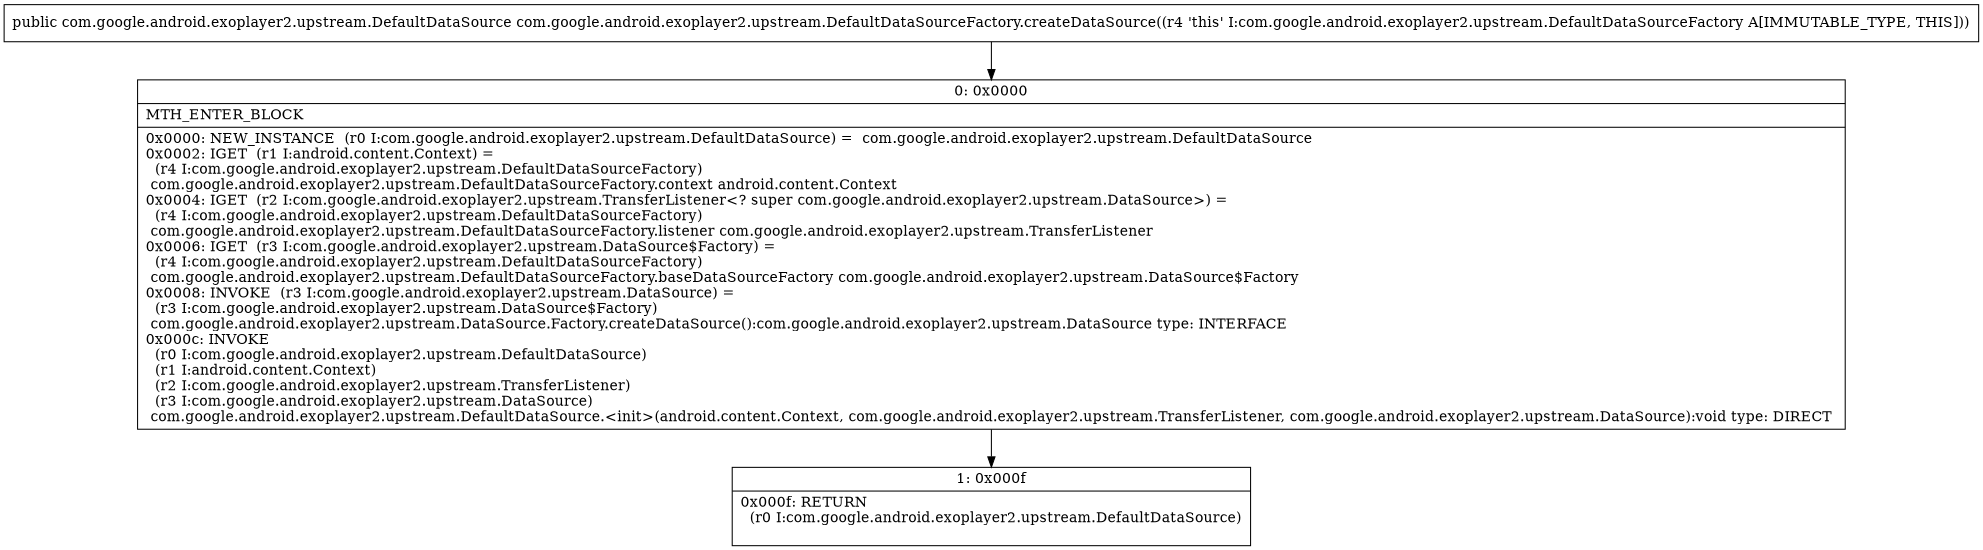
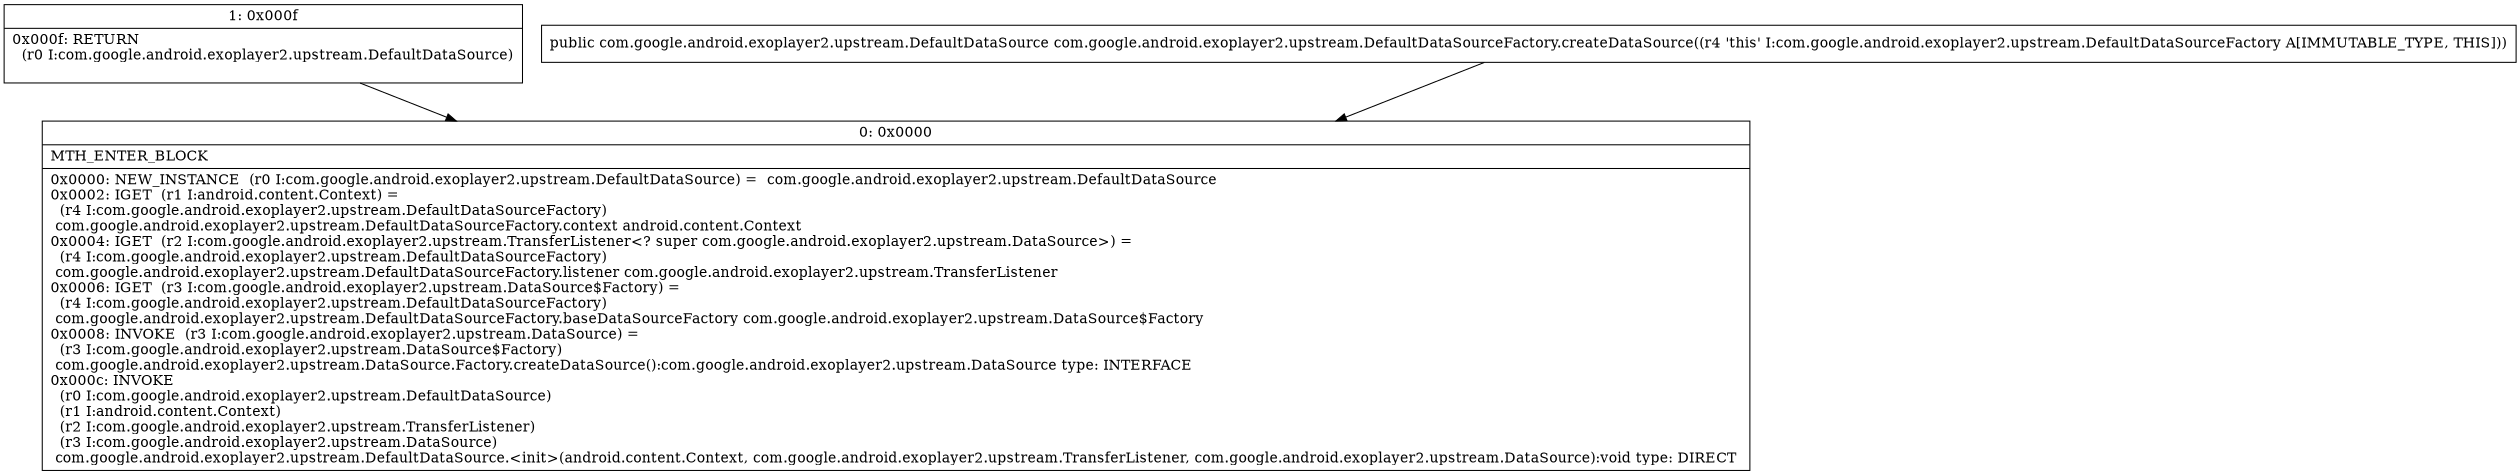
(991, 443) -> (403, 100)
